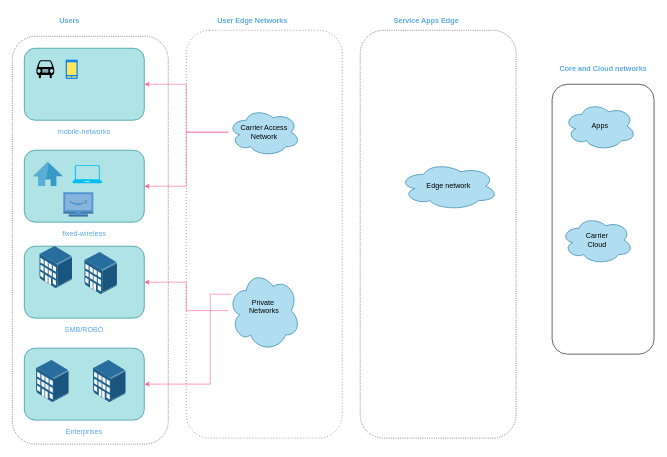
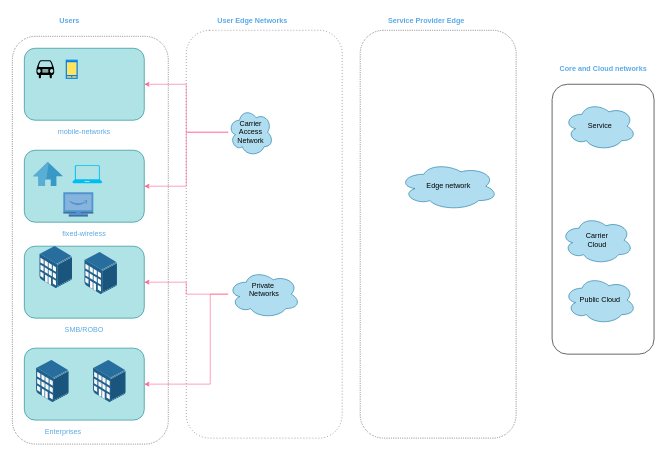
(427, 21) -> (427, 21)
(600, 126) -> (600, 126)
(264, 132) -> (251, 132)
none -> (600, 300)
(264, 311) -> (264, 294)
(84, 432) -> (63, 432)
